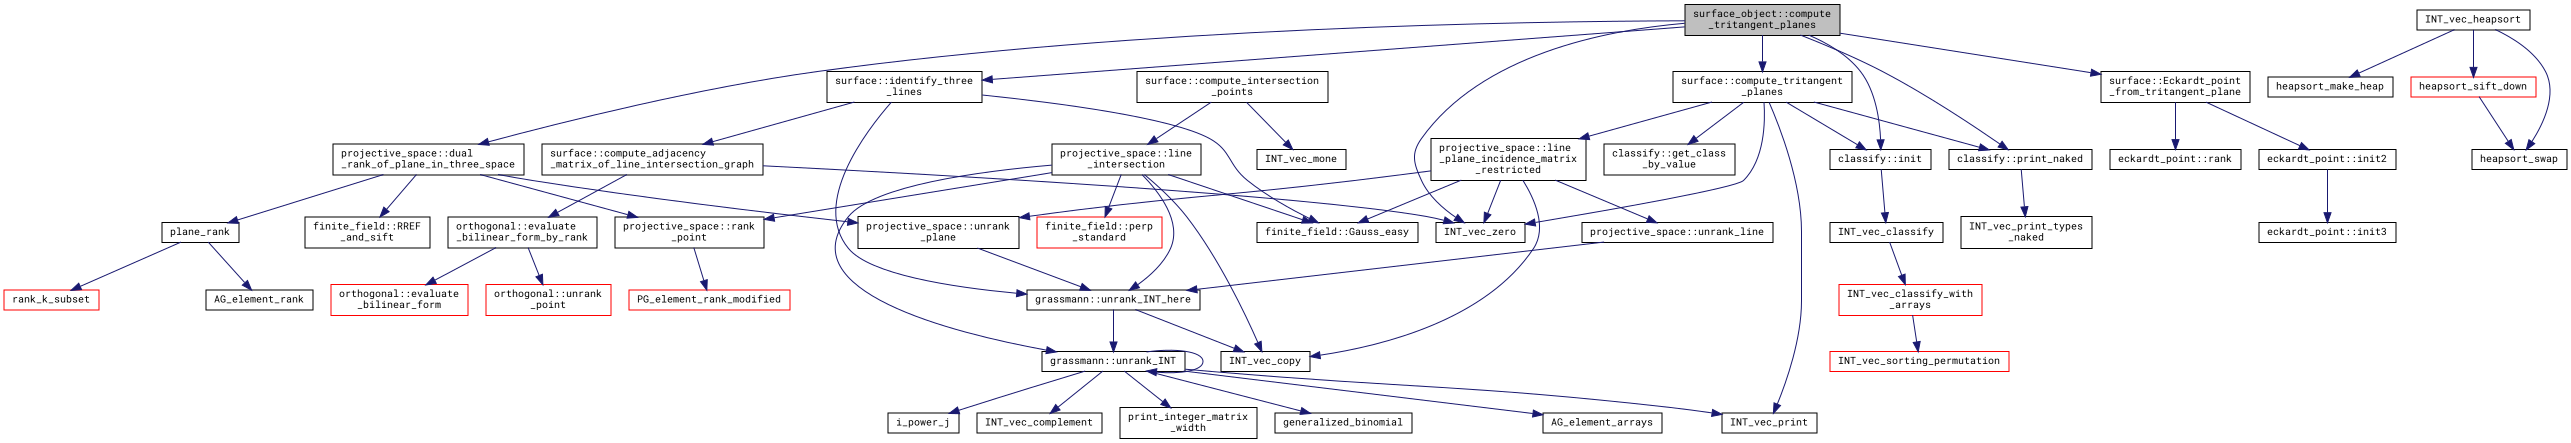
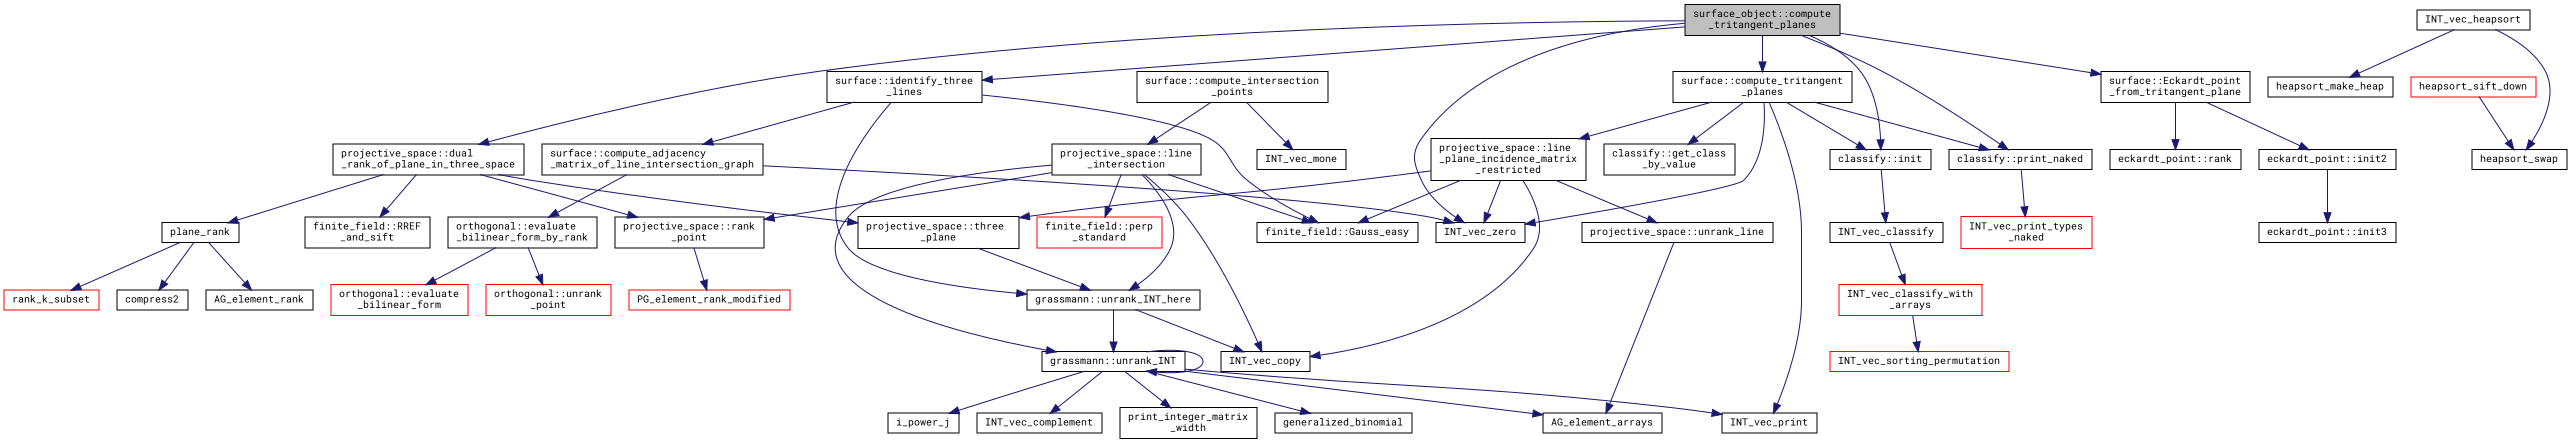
(2474, 48) -> none
(938, 232) -> (938, 232)
(2026, 232) -> (2026, 232)
(1401, 266) -> (1642, 323)
none -> (152, 300)
